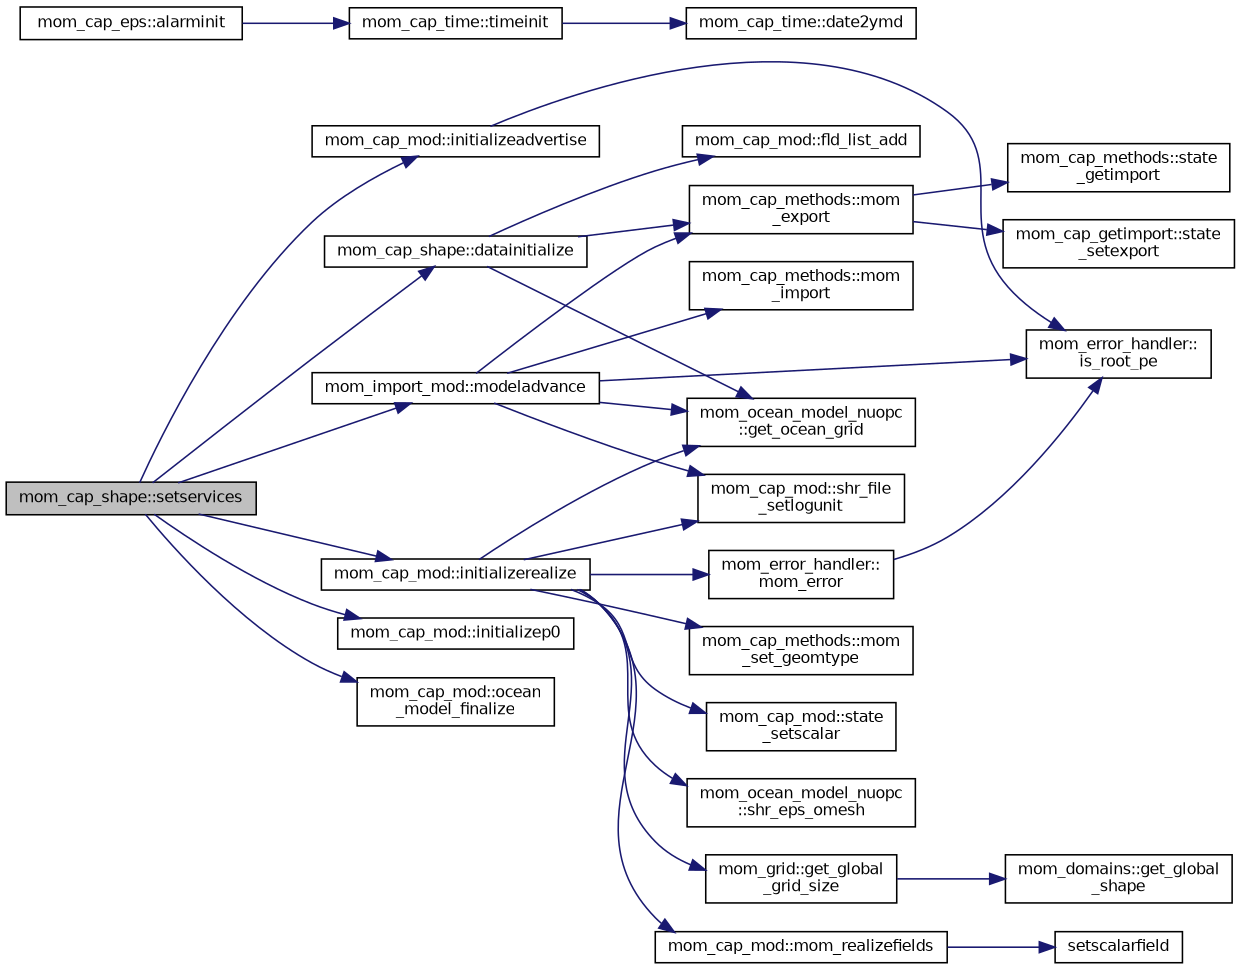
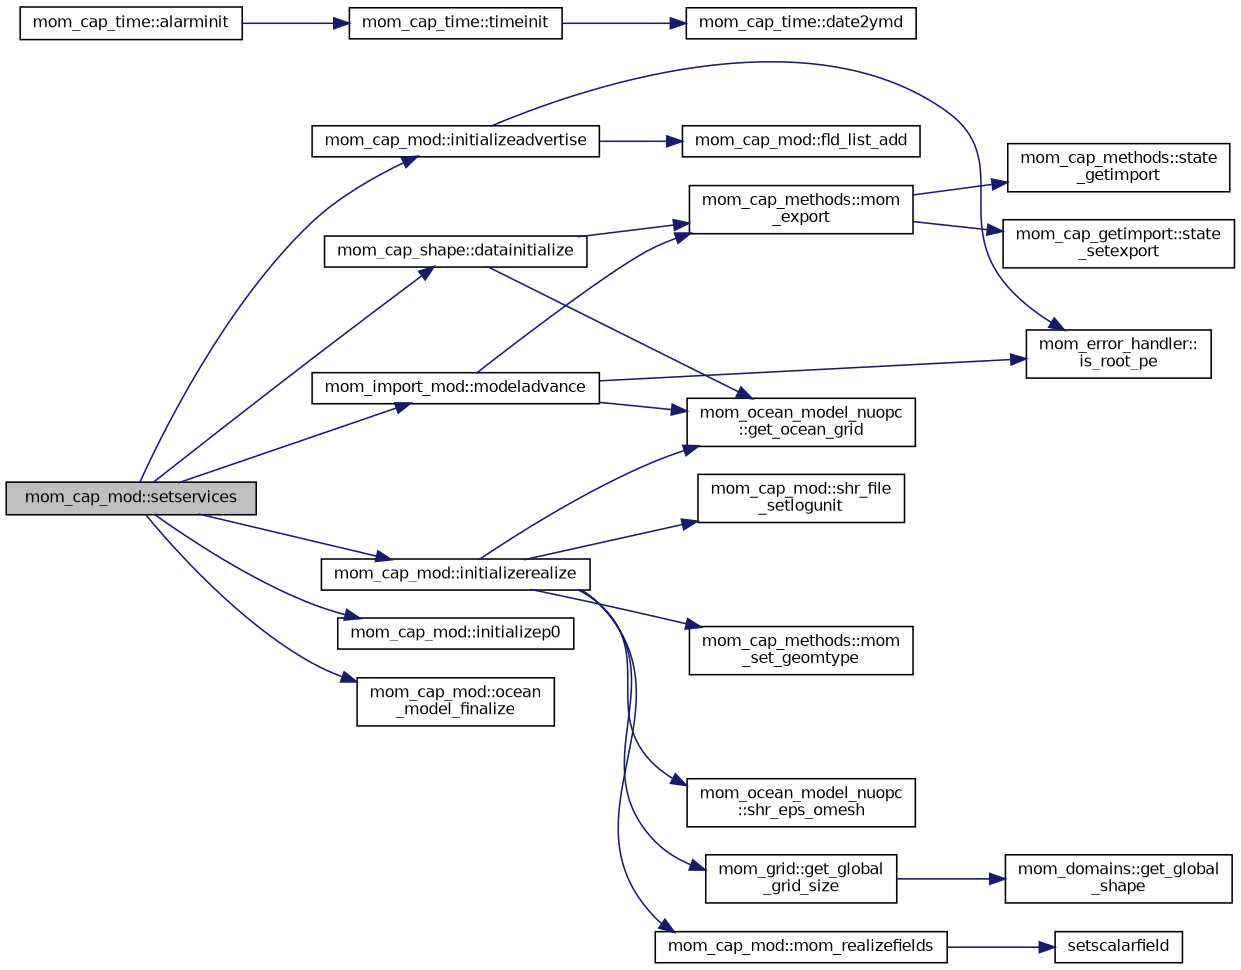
(131, 23) -> (131, 23)
(592, 193) -> (633, 141)
(801, 286) -> none
(590, 439) -> none
(131, 498) -> (131, 498)
(801, 575) -> none
(801, 727) -> none
